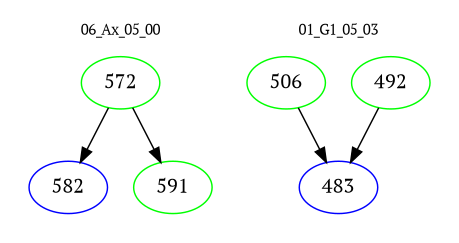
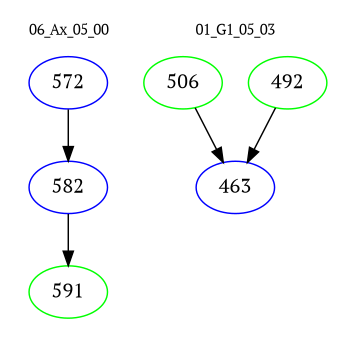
(121, 83) -> (68, 83)
(143, 129) -> (68, 233)
(338, 187) -> (235, 187)
